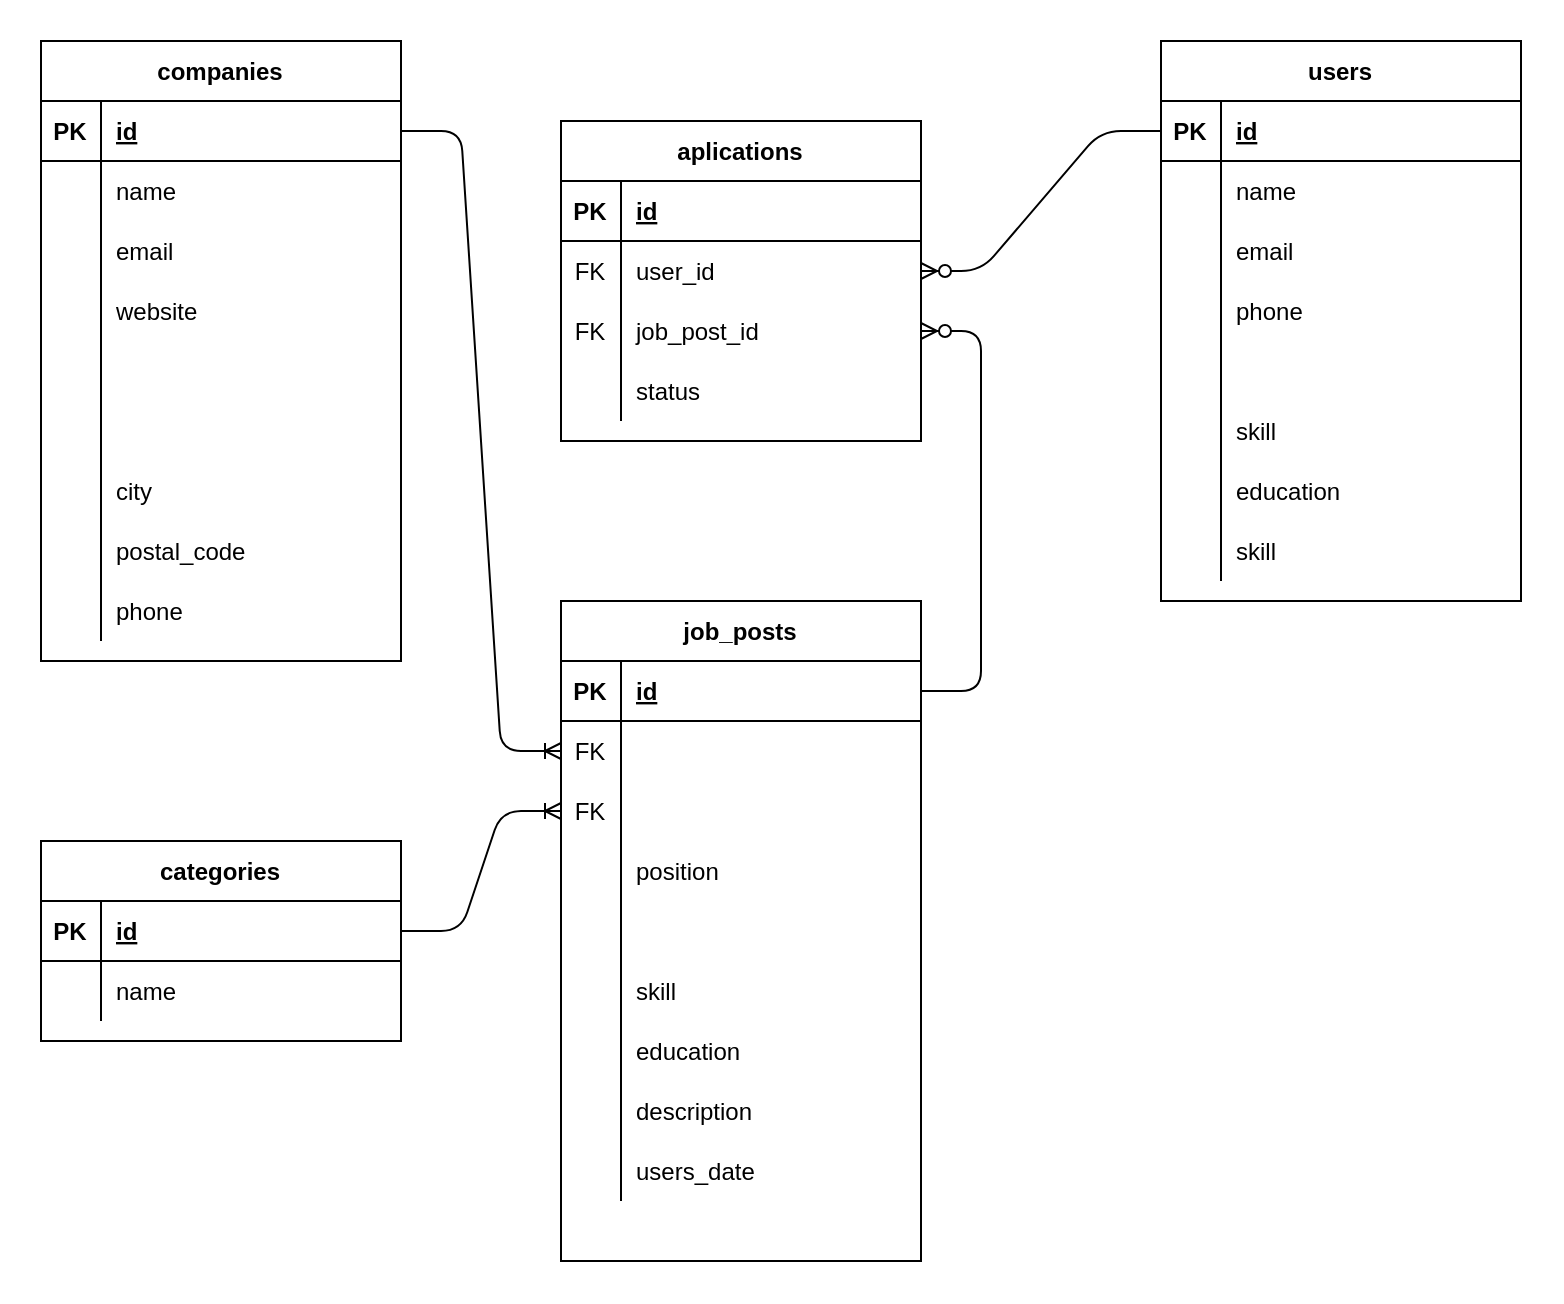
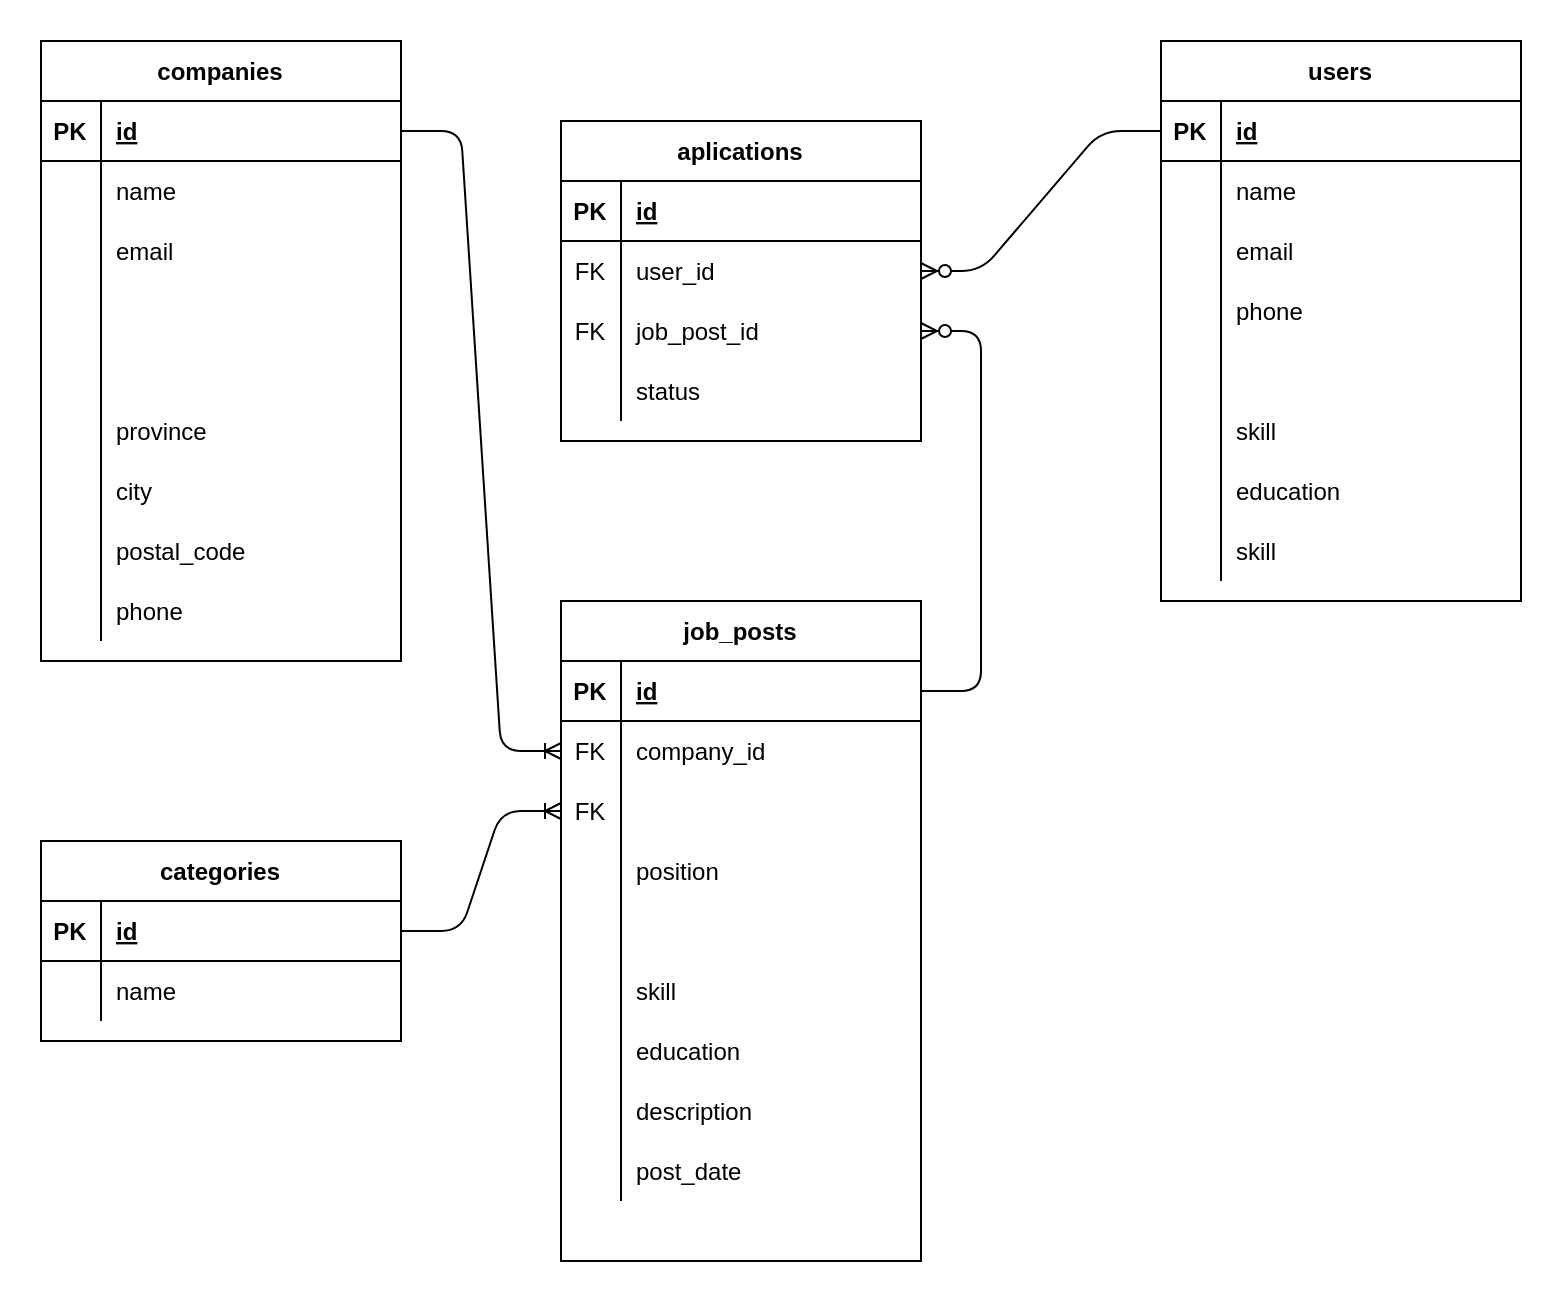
(251, 311) -> none
none -> (251, 431)
none -> (771, 751)
(703, 1172) -> (696, 1172)
